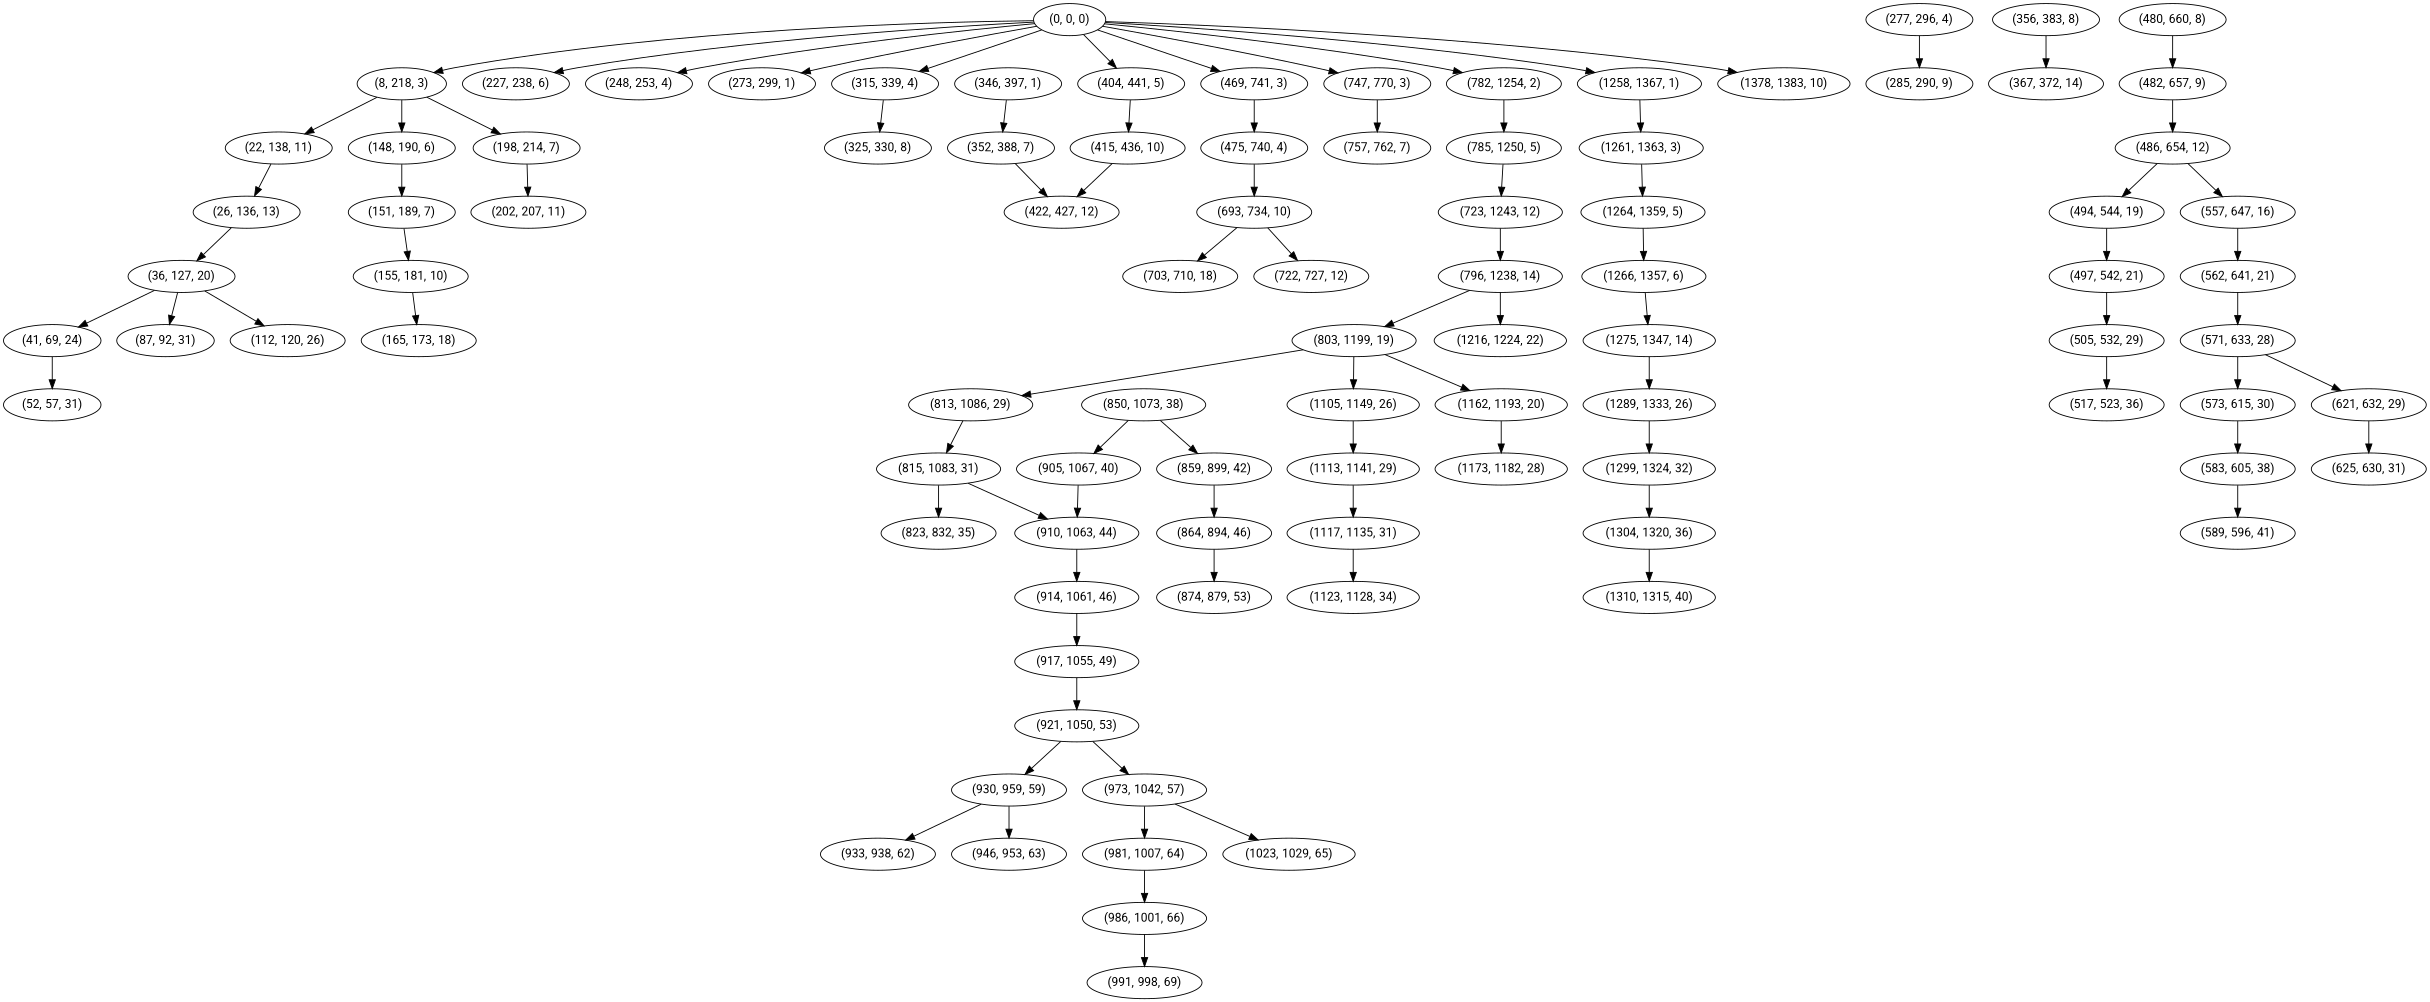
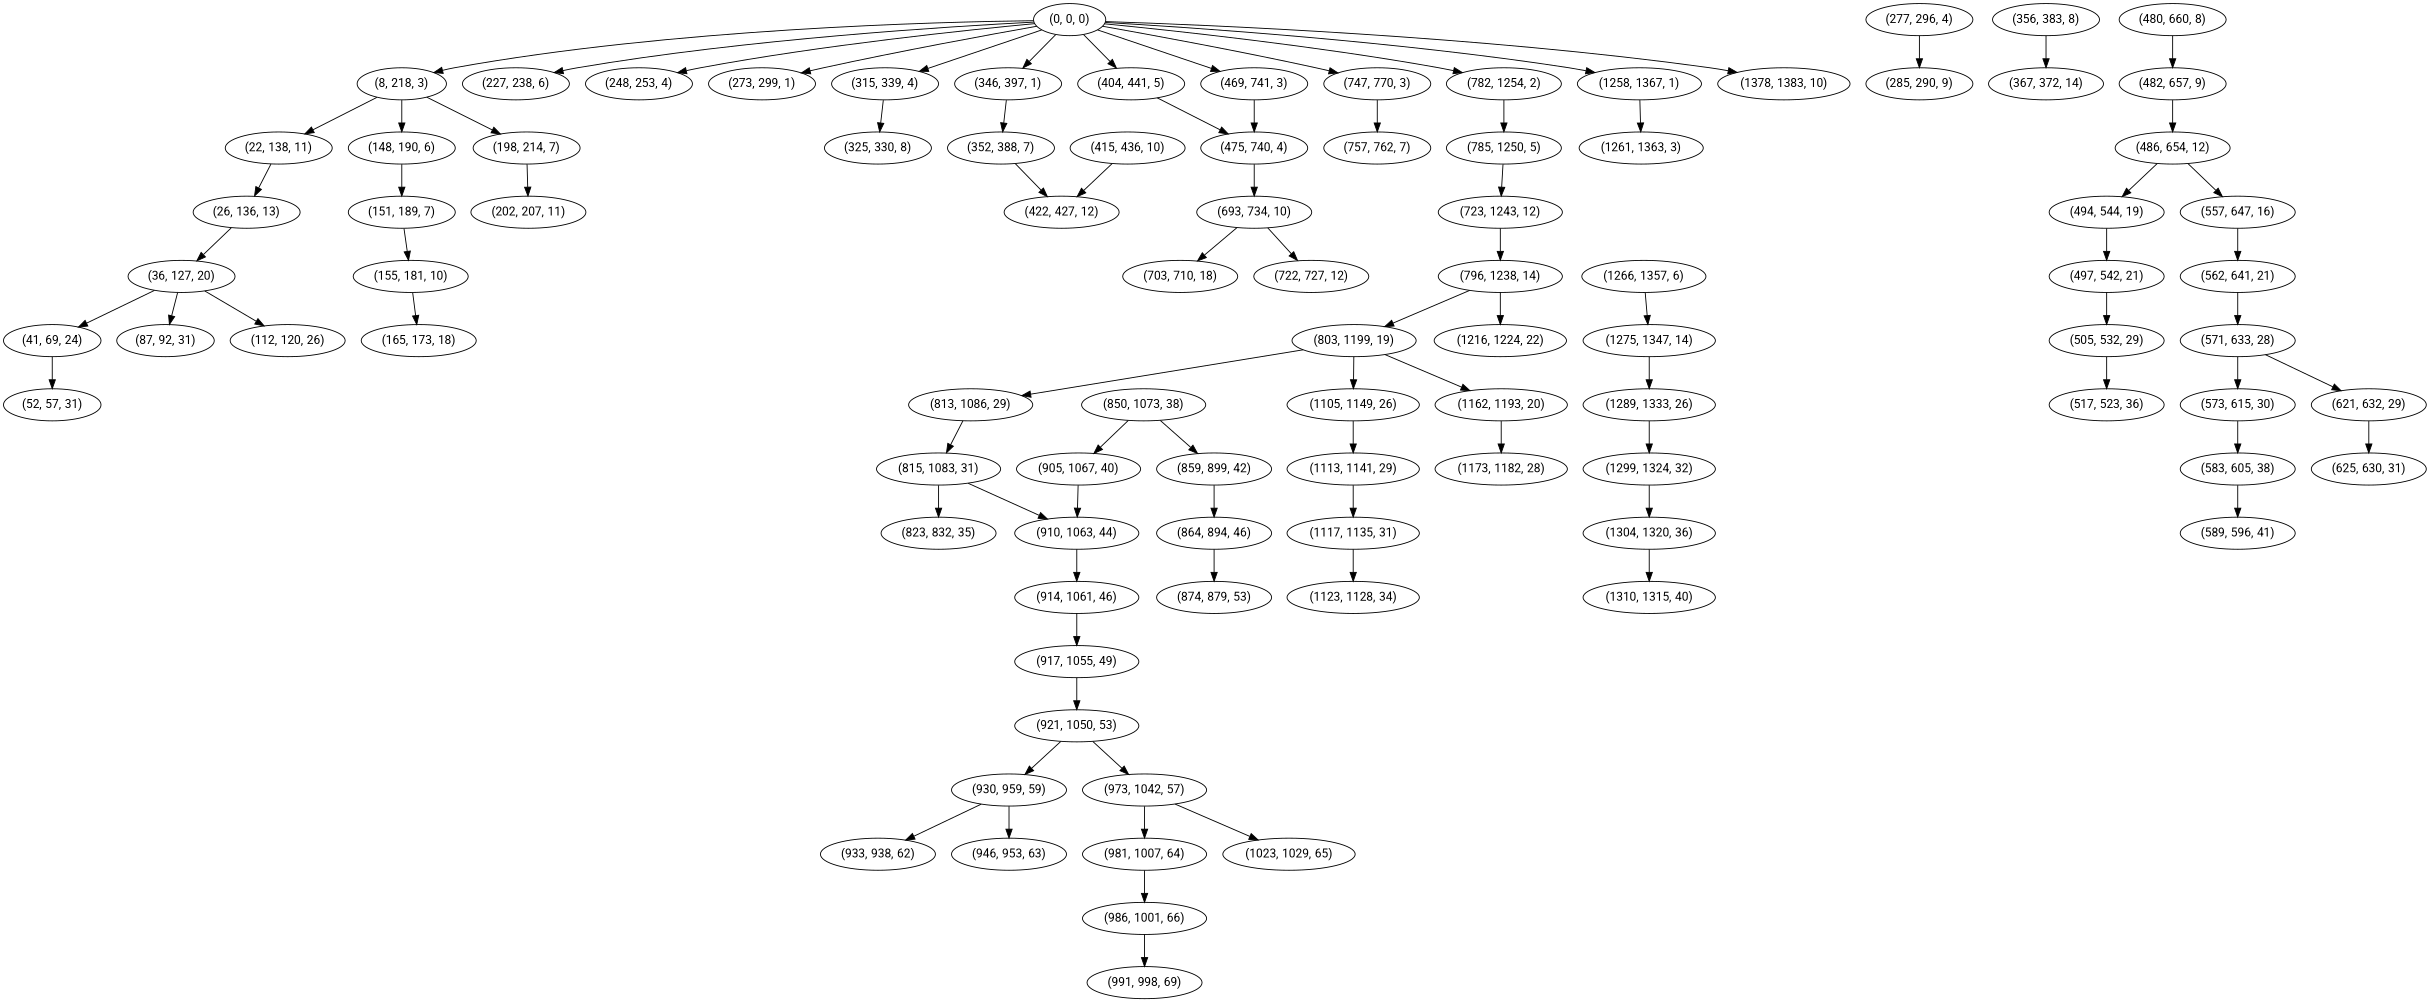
none -> (1042, 48)
(1130, 112) -> (1189, 114)
(1643, 212) -> none
